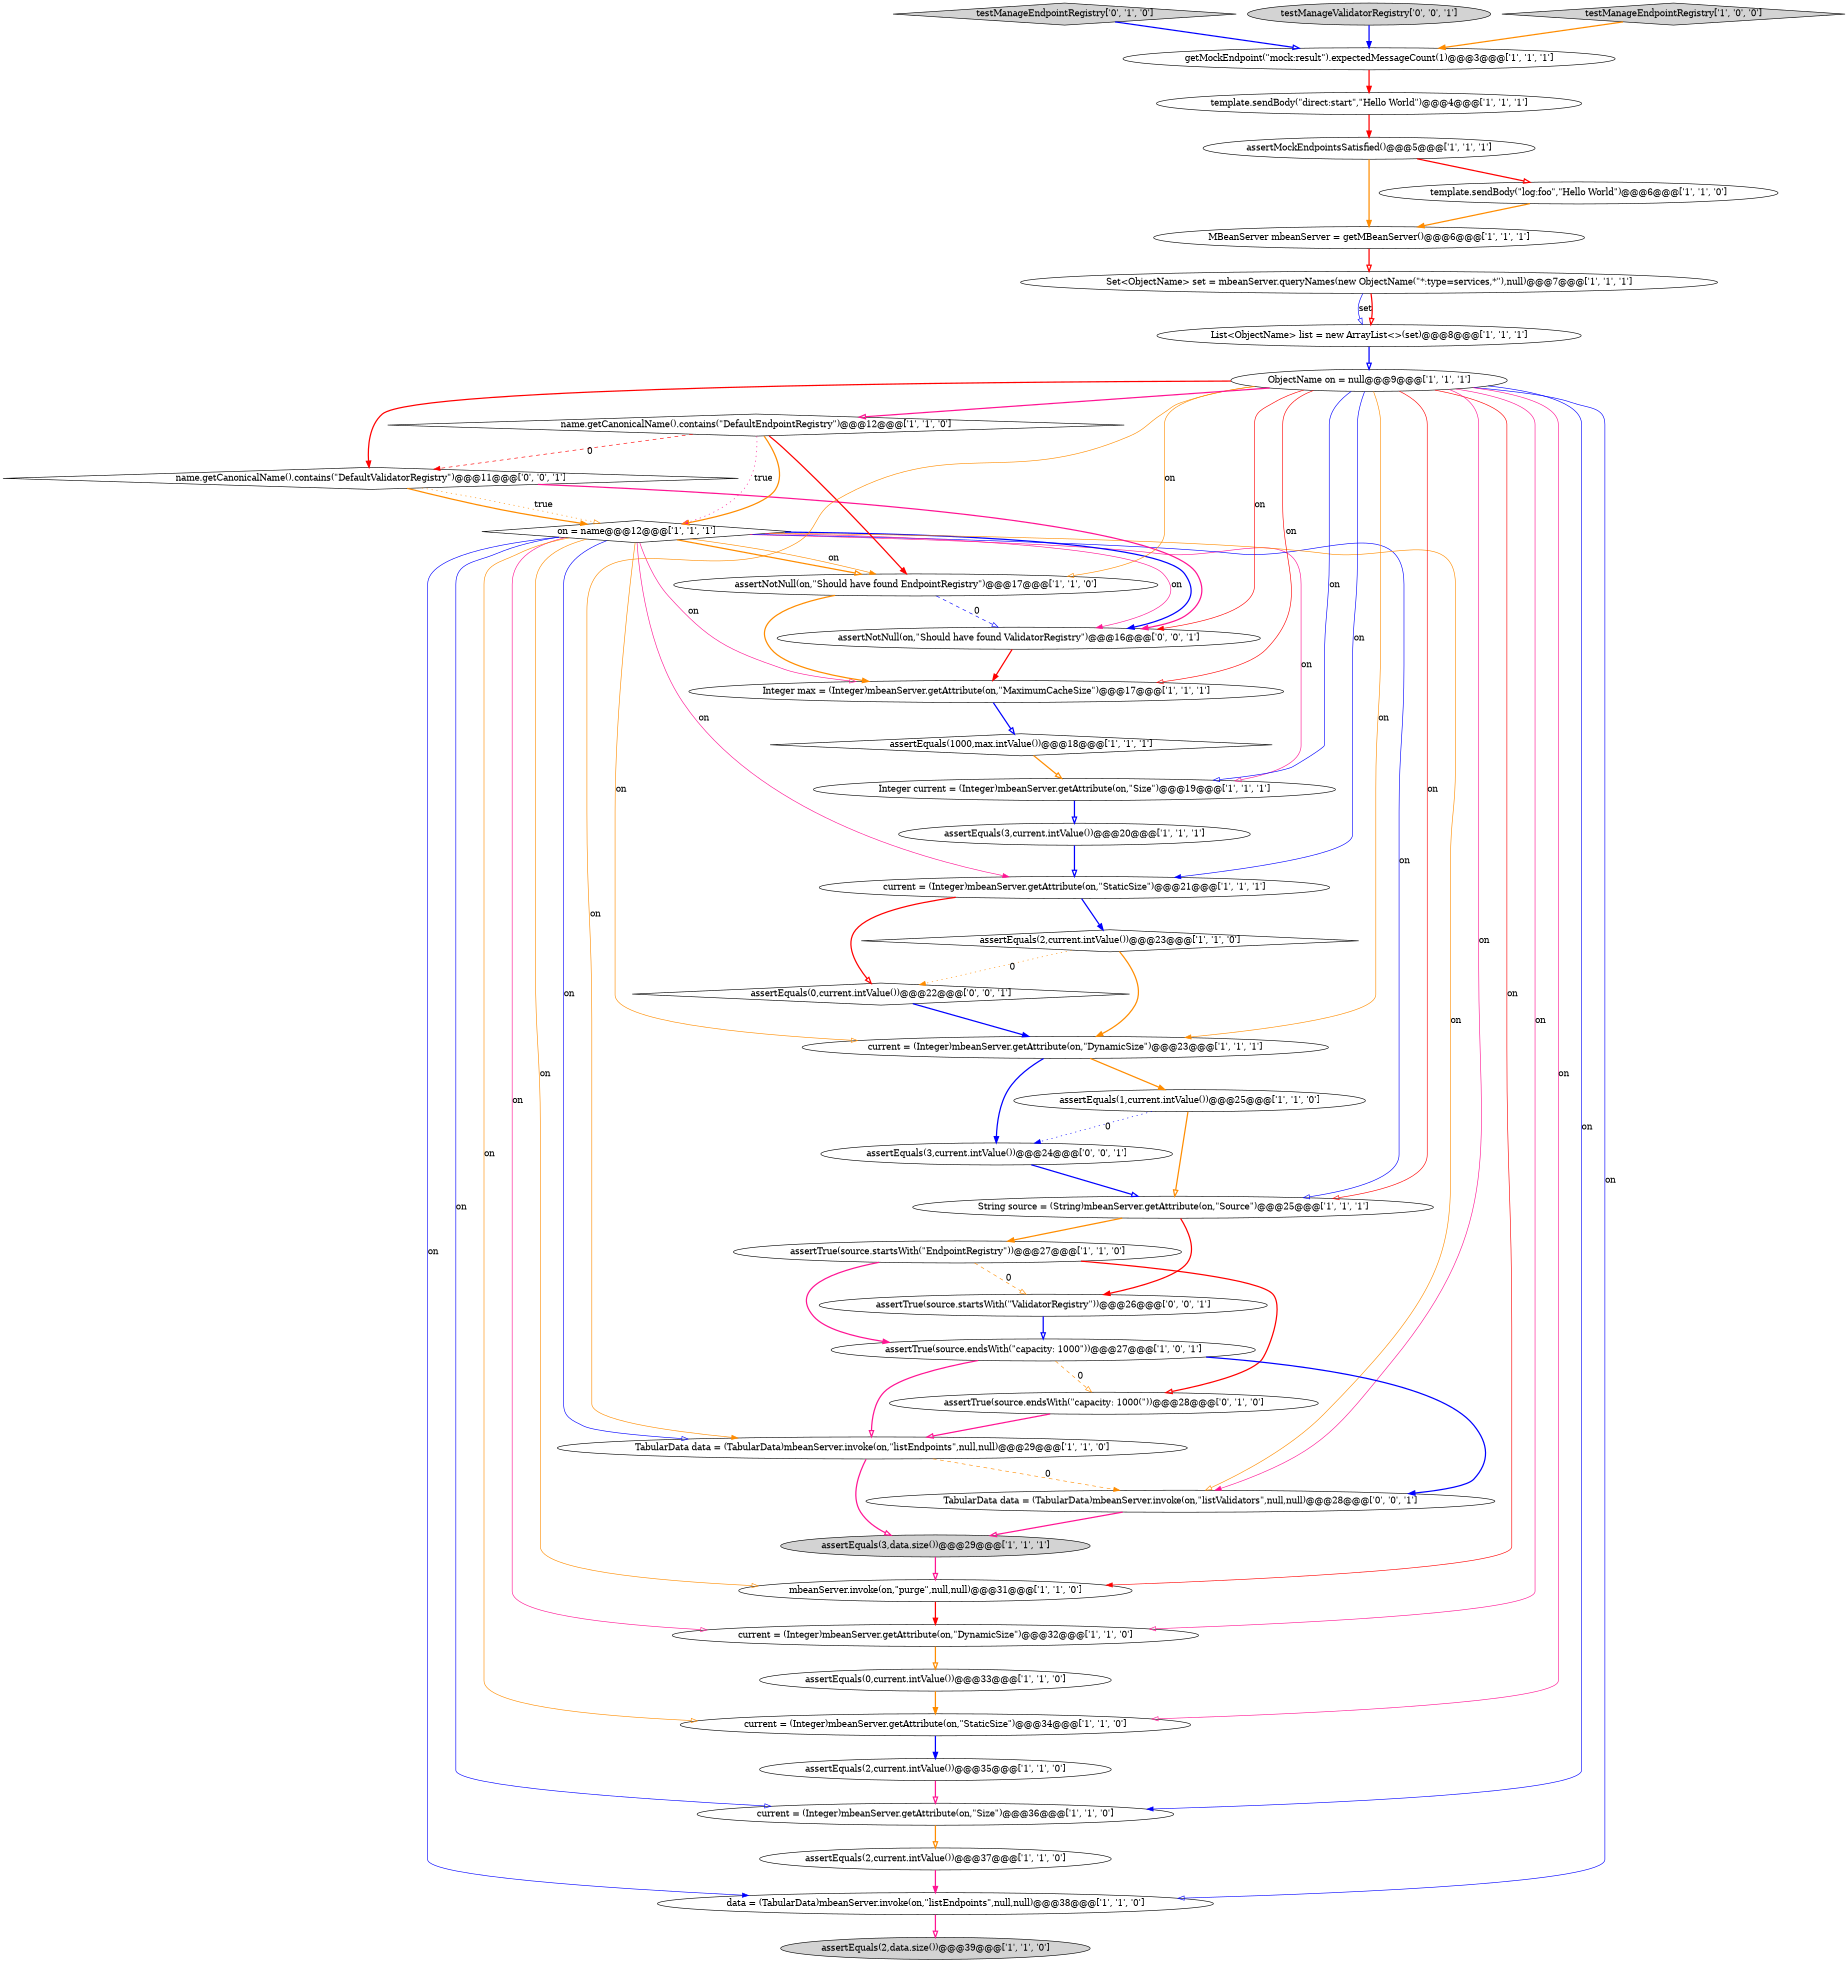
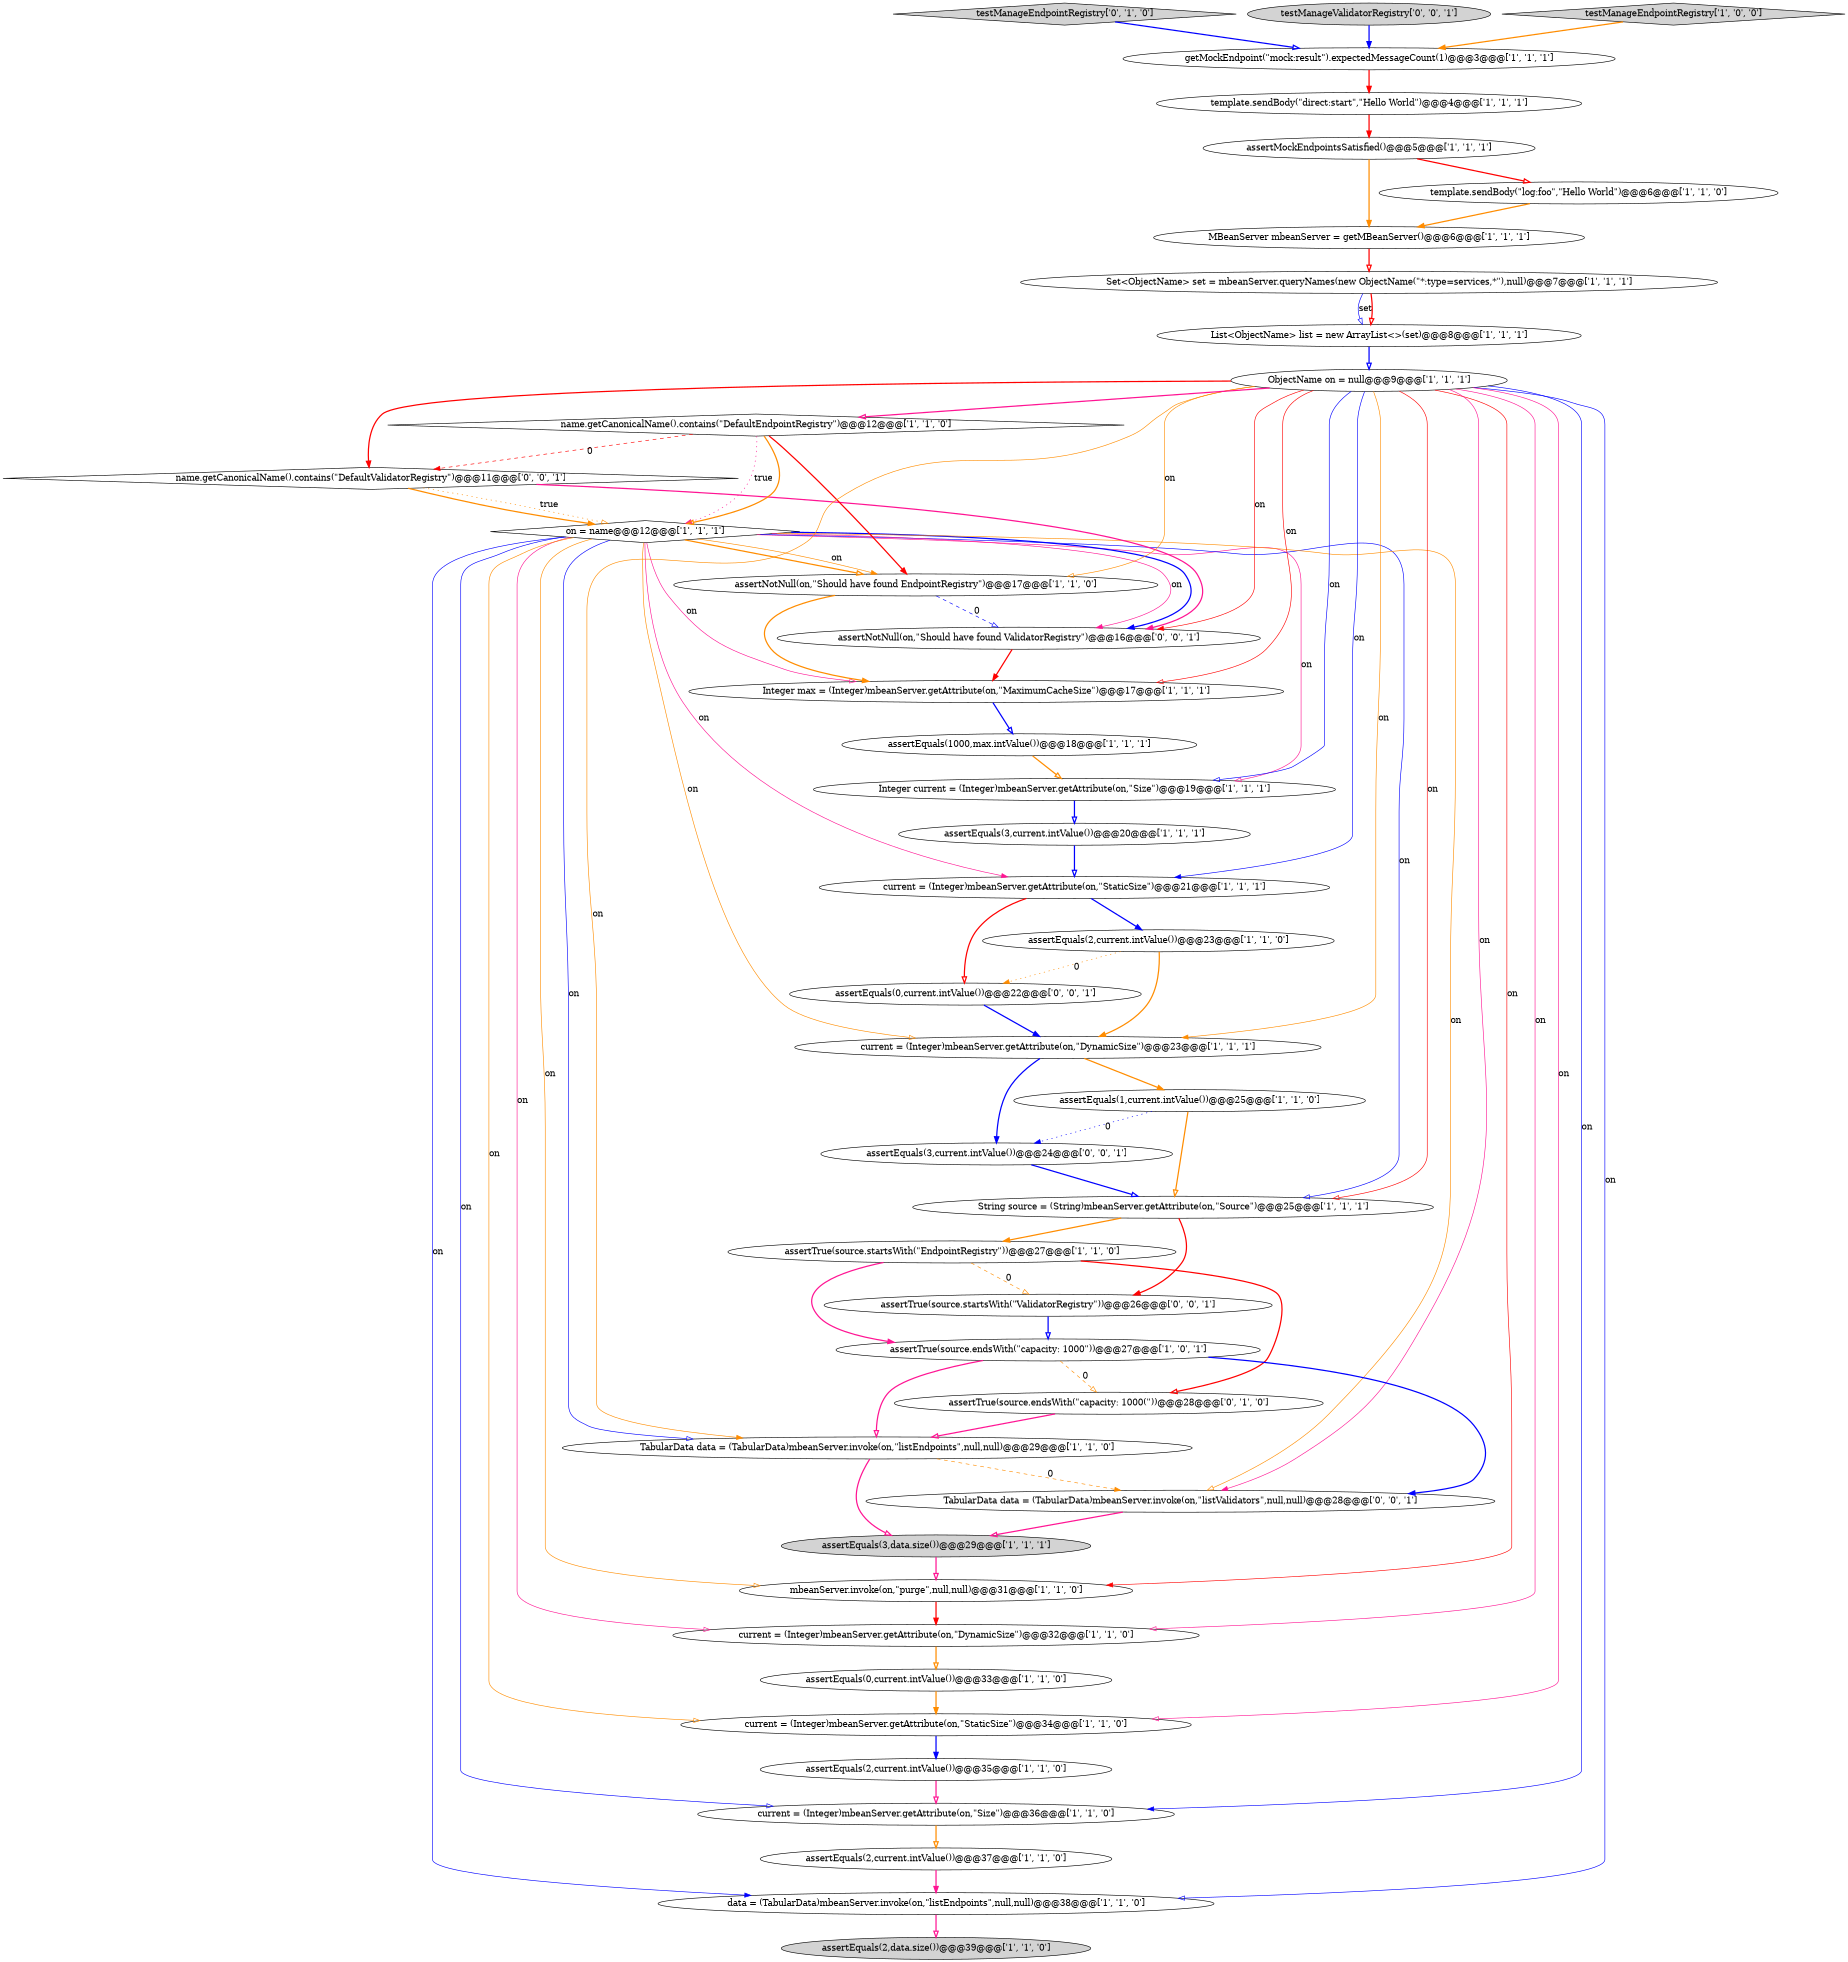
(1021, 745) -> (1019, 745)
(1110, 941) -> (1158, 941)
(881, 994) -> (965, 994)
